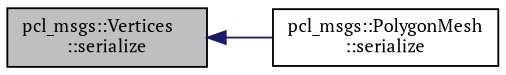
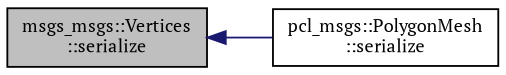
(107, 38) -> (107, 38)
